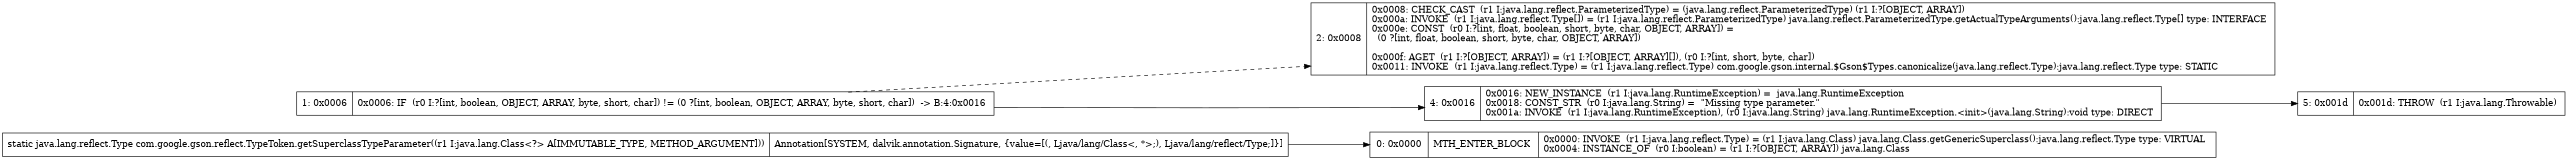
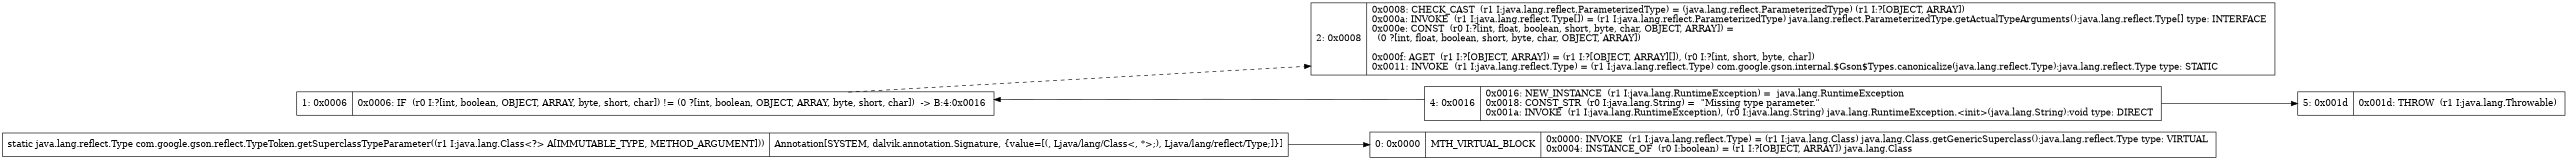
(1206, 108) -> (1213, 99)
(1482, 144) -> (1483, 144)
